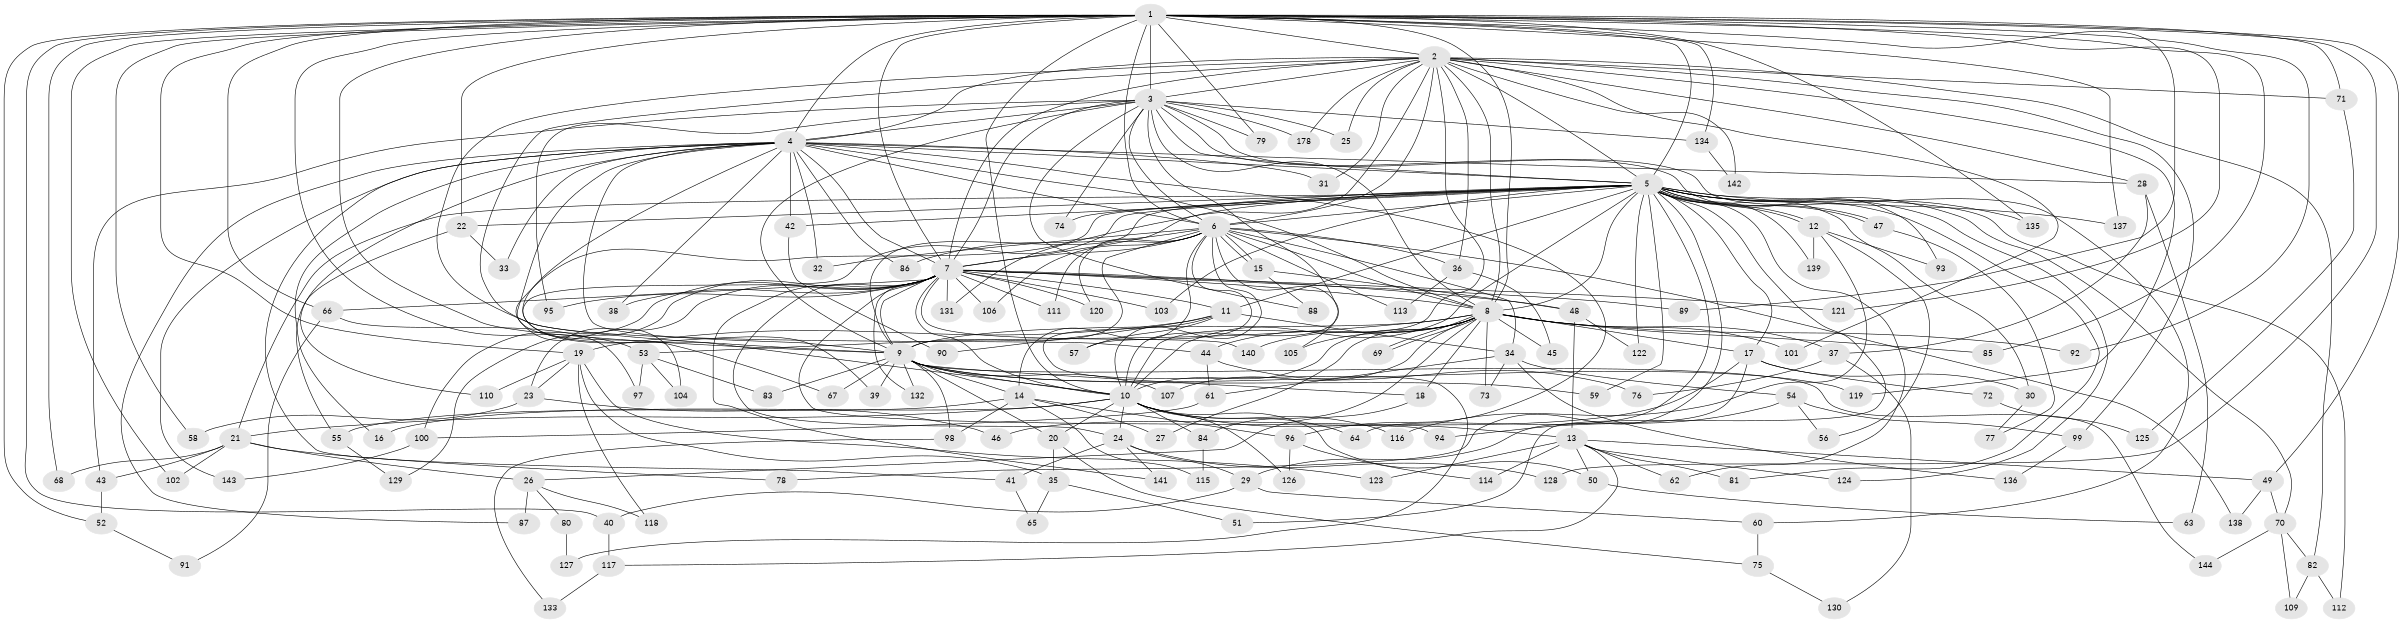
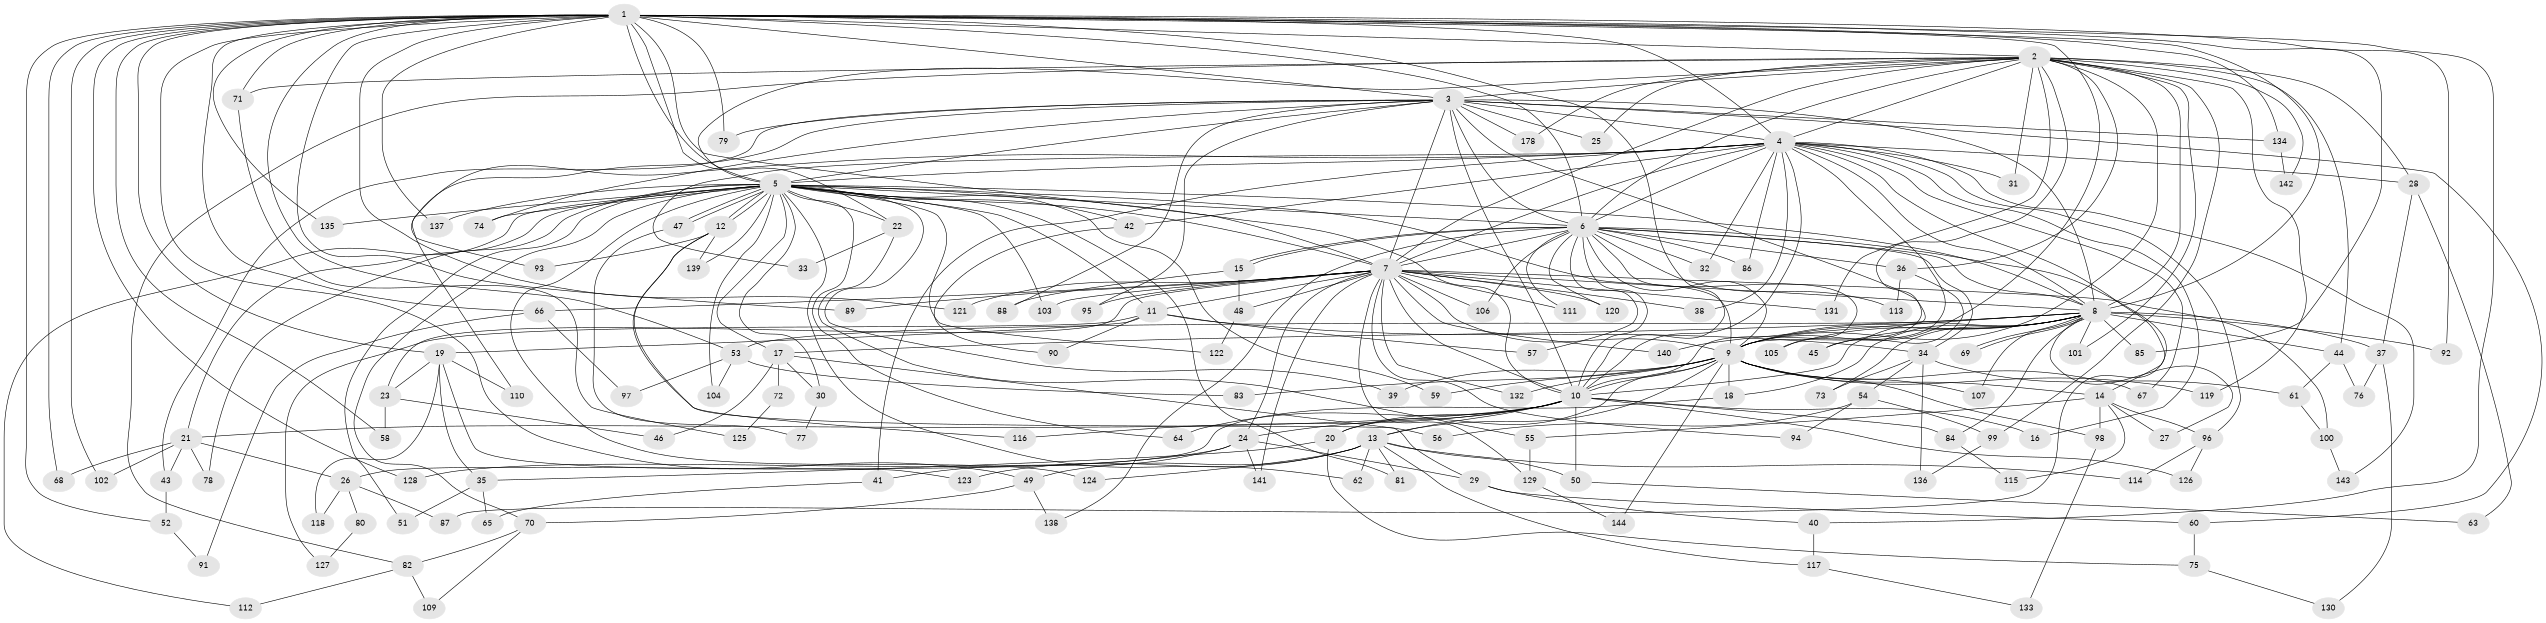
(1573, 383) -> (1583, 416)
(2243, 545) -> (1587, 508)
